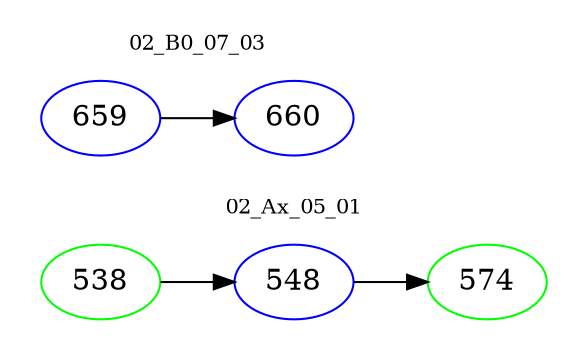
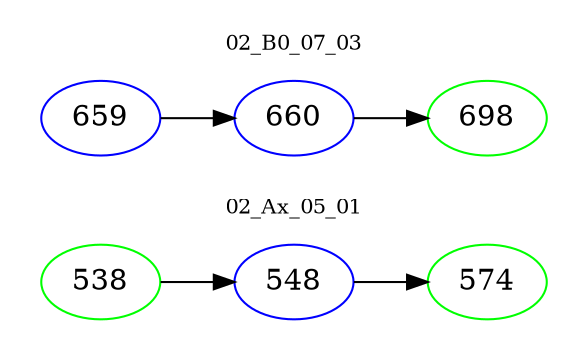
none -> (487, 118)
